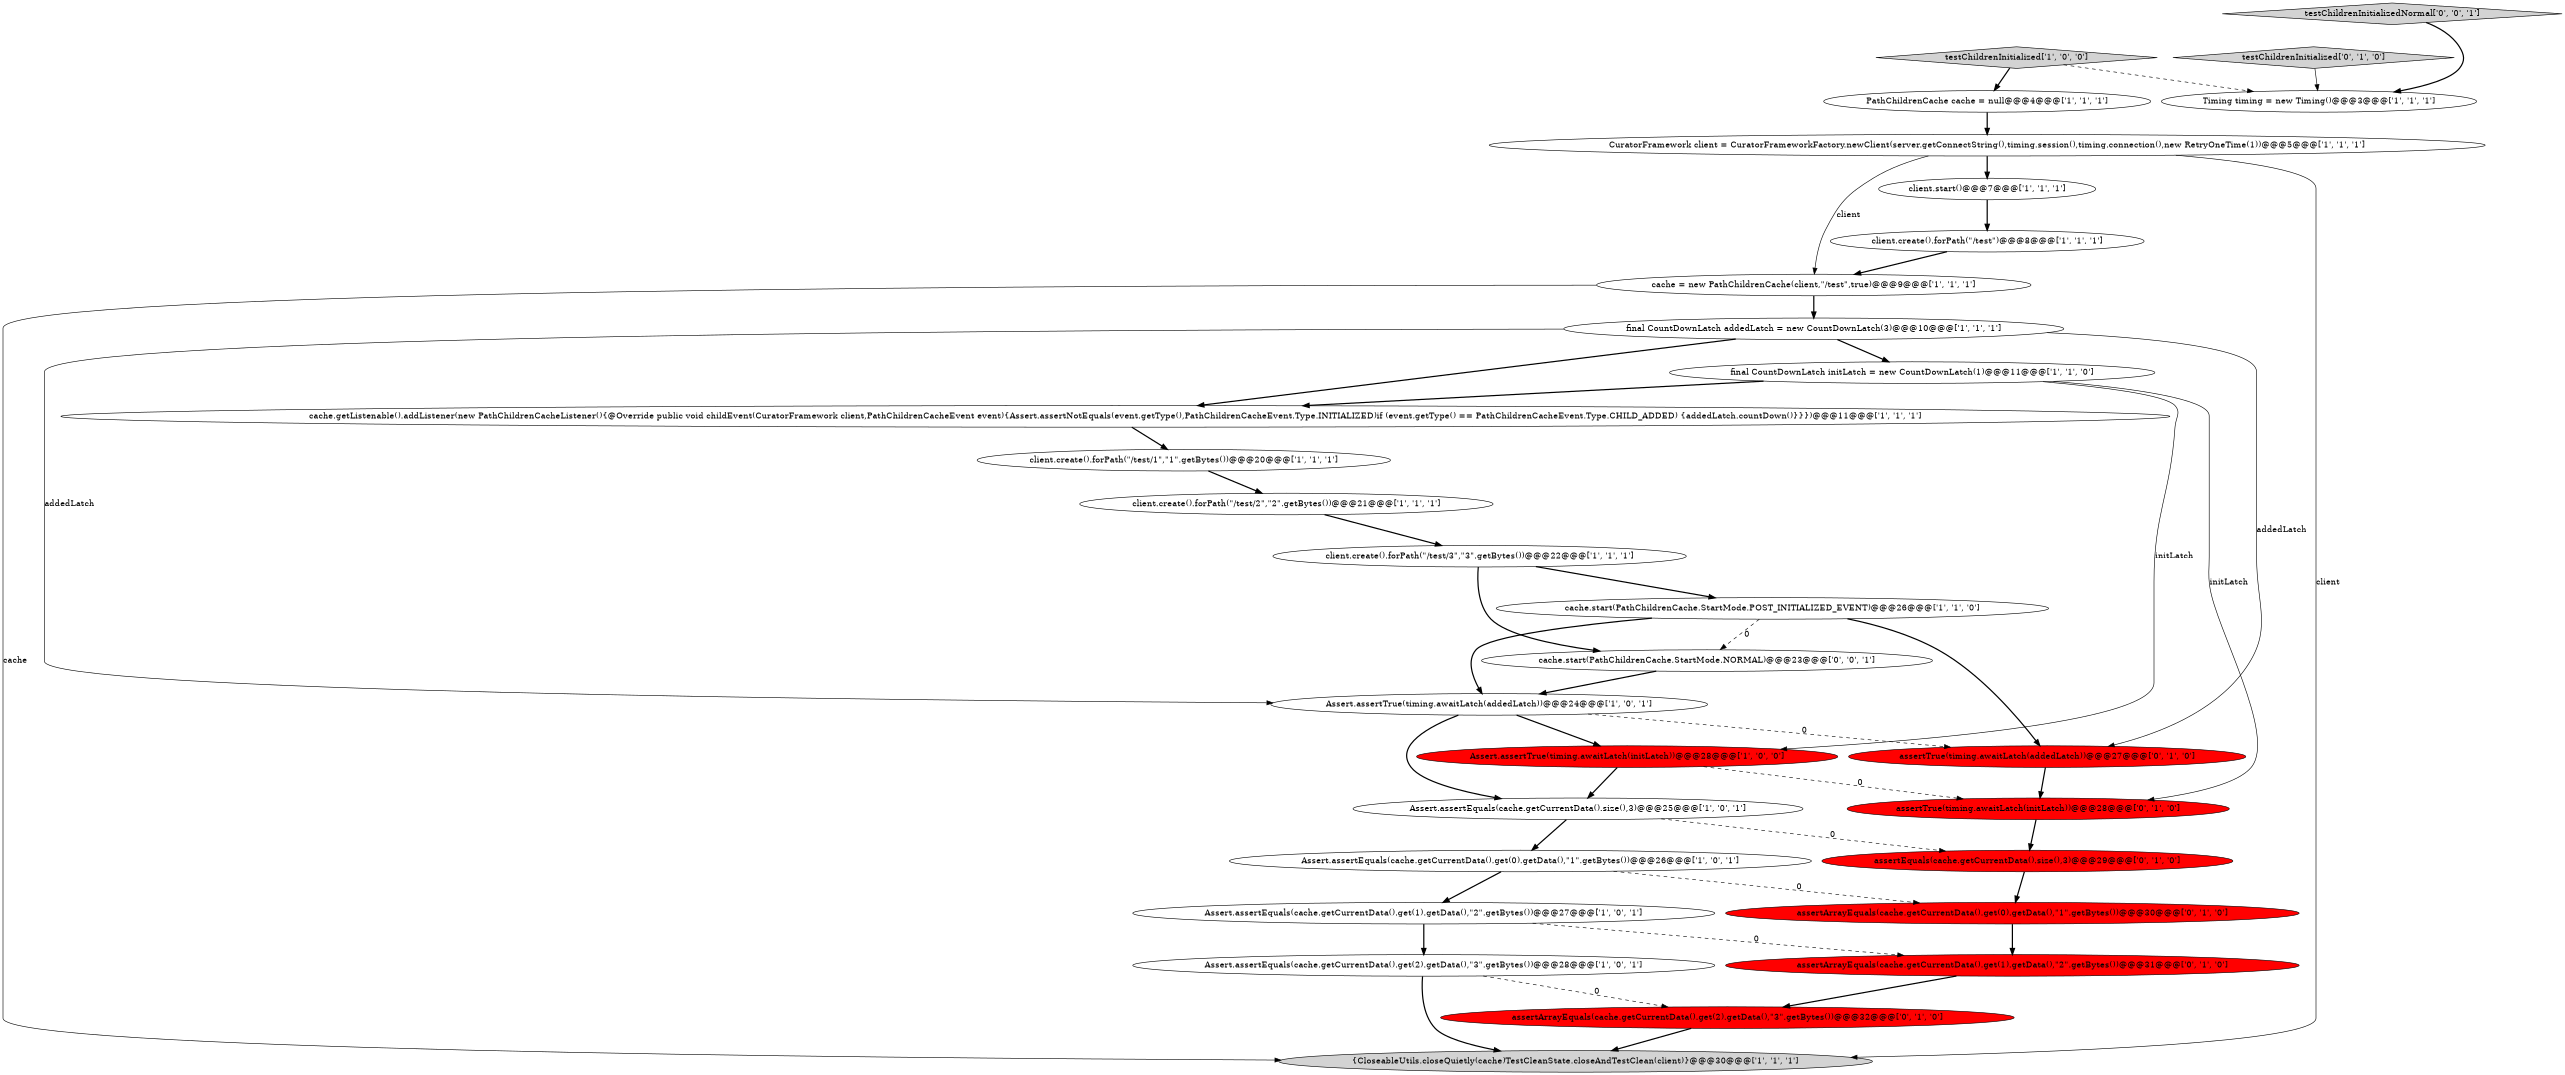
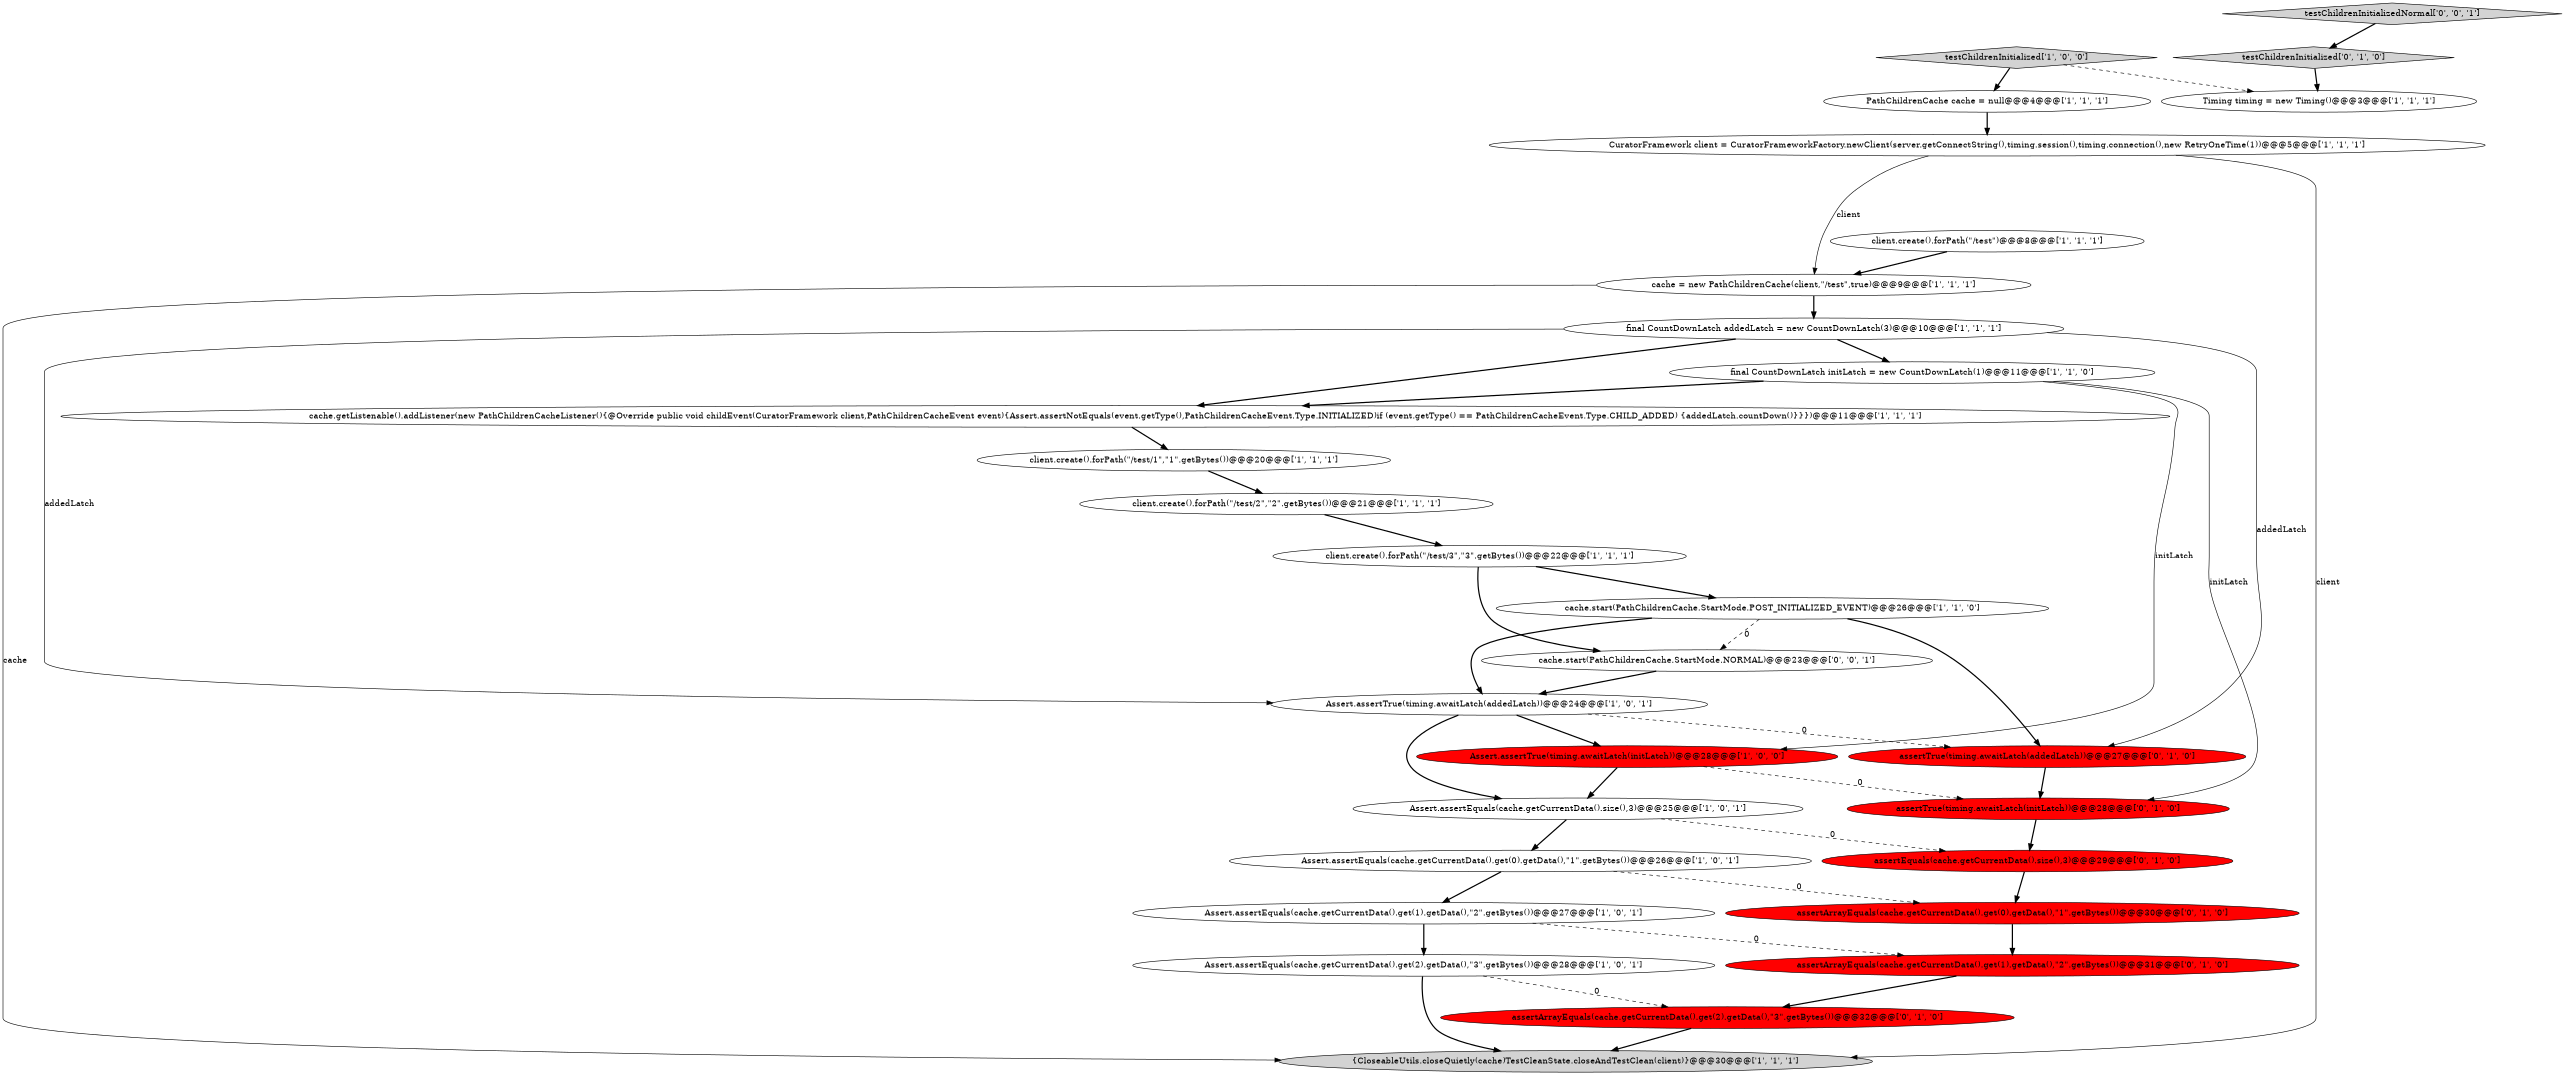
(2460, 68) -> (2355, 34)
(2316, 77) -> (2316, 77)
(1987, 189) -> none
